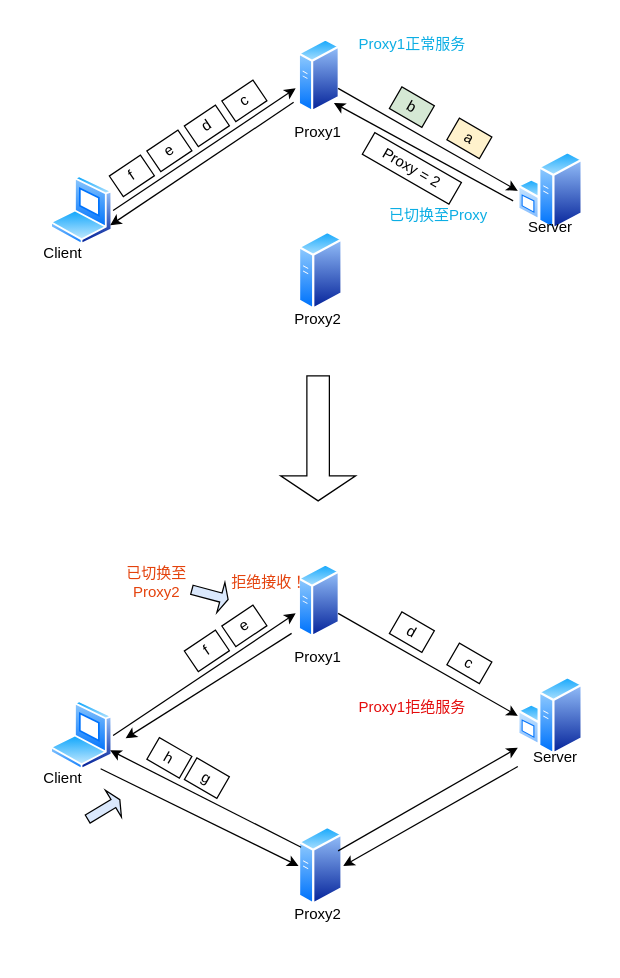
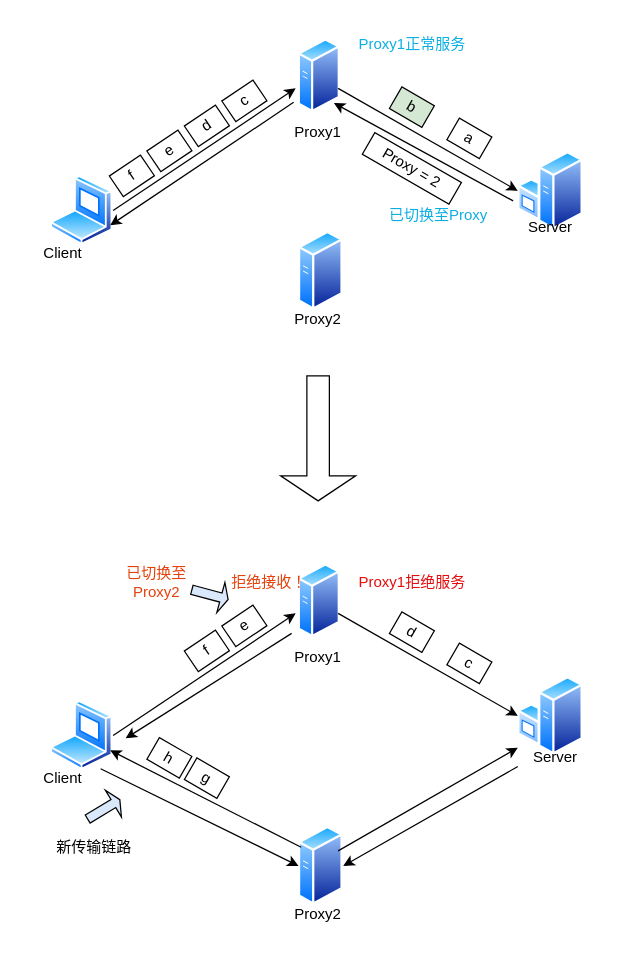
(469, 138) -> (469, 138)
(412, 707) -> (412, 582)
none -> (94, 847)
